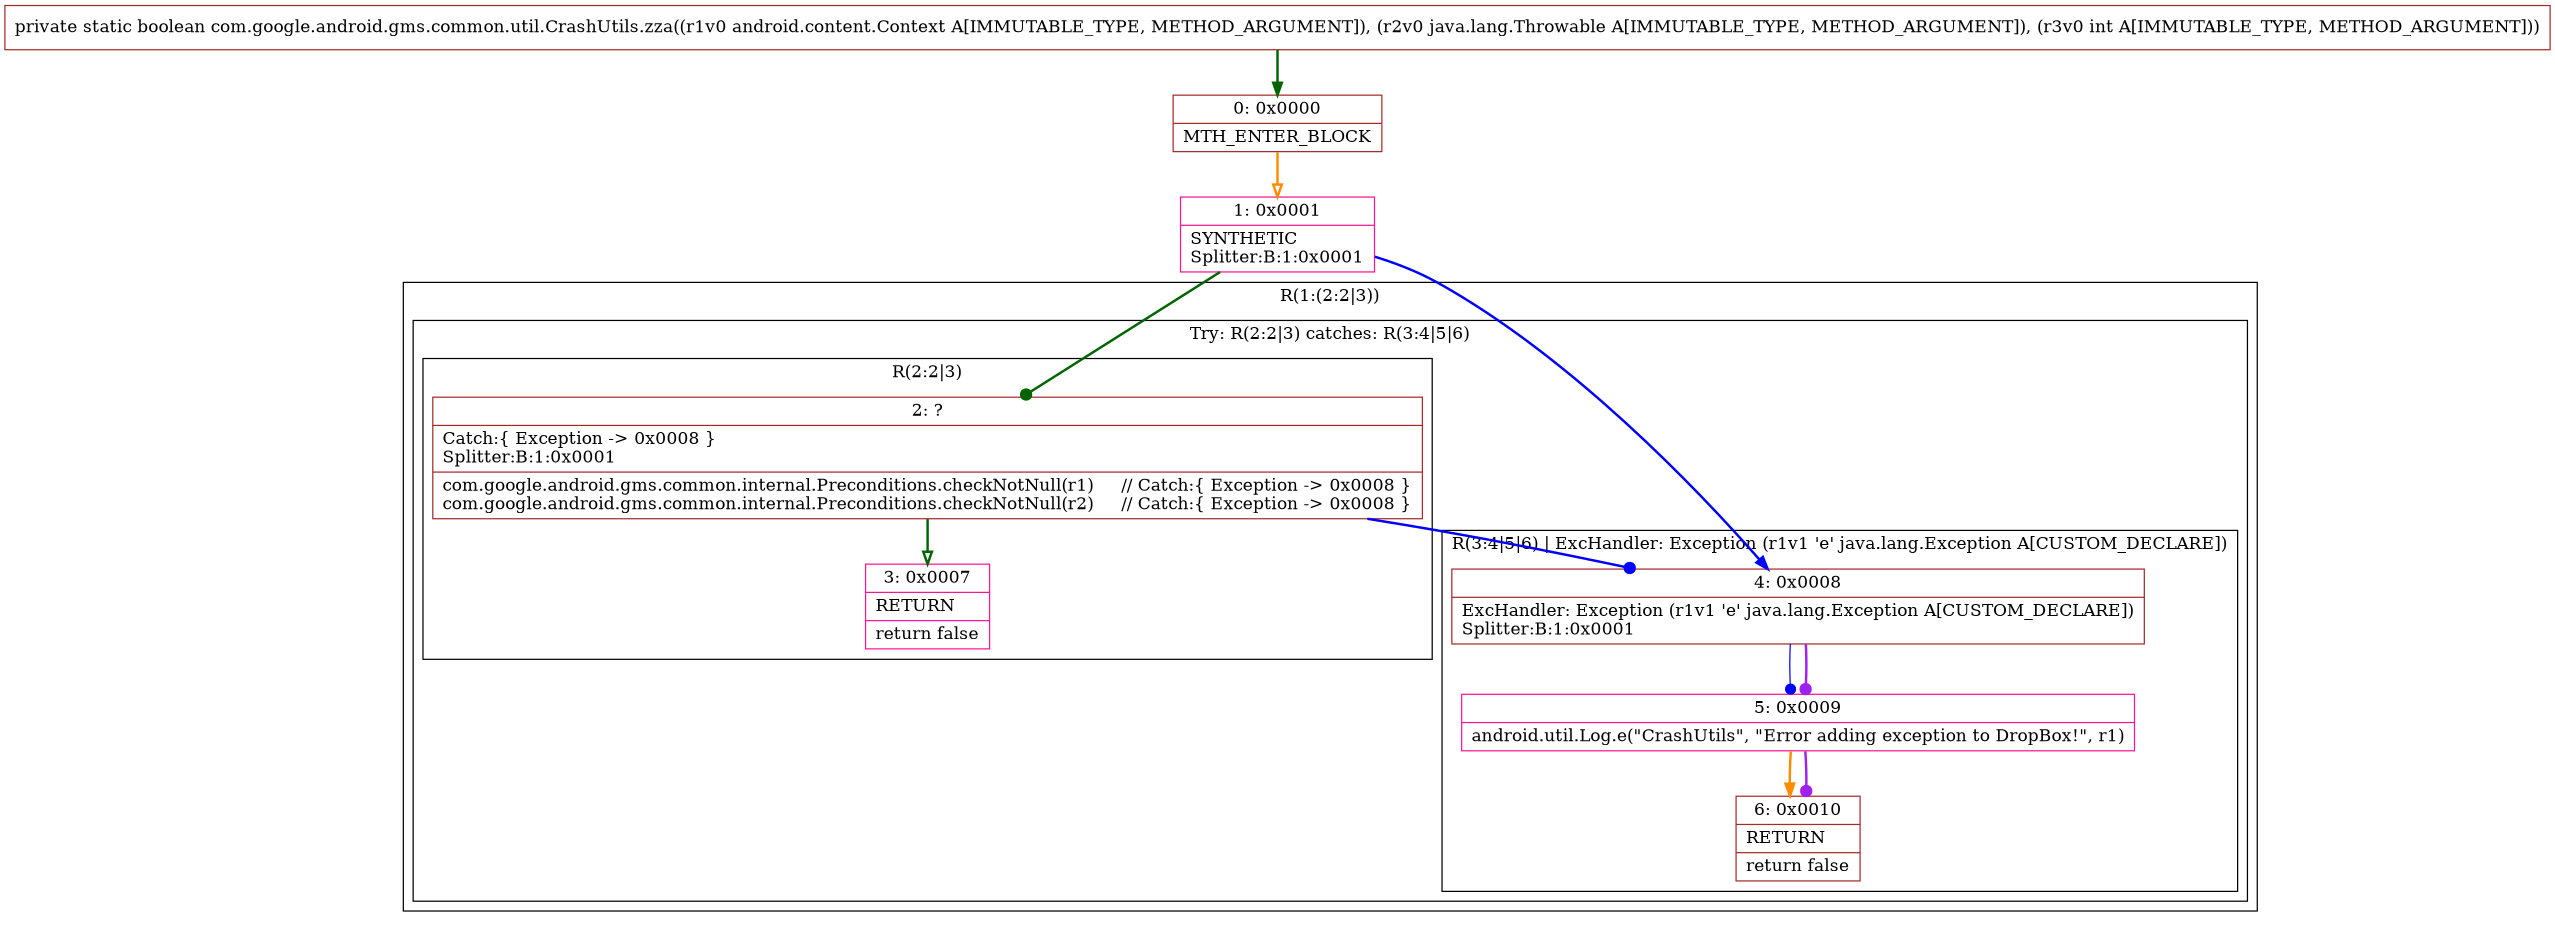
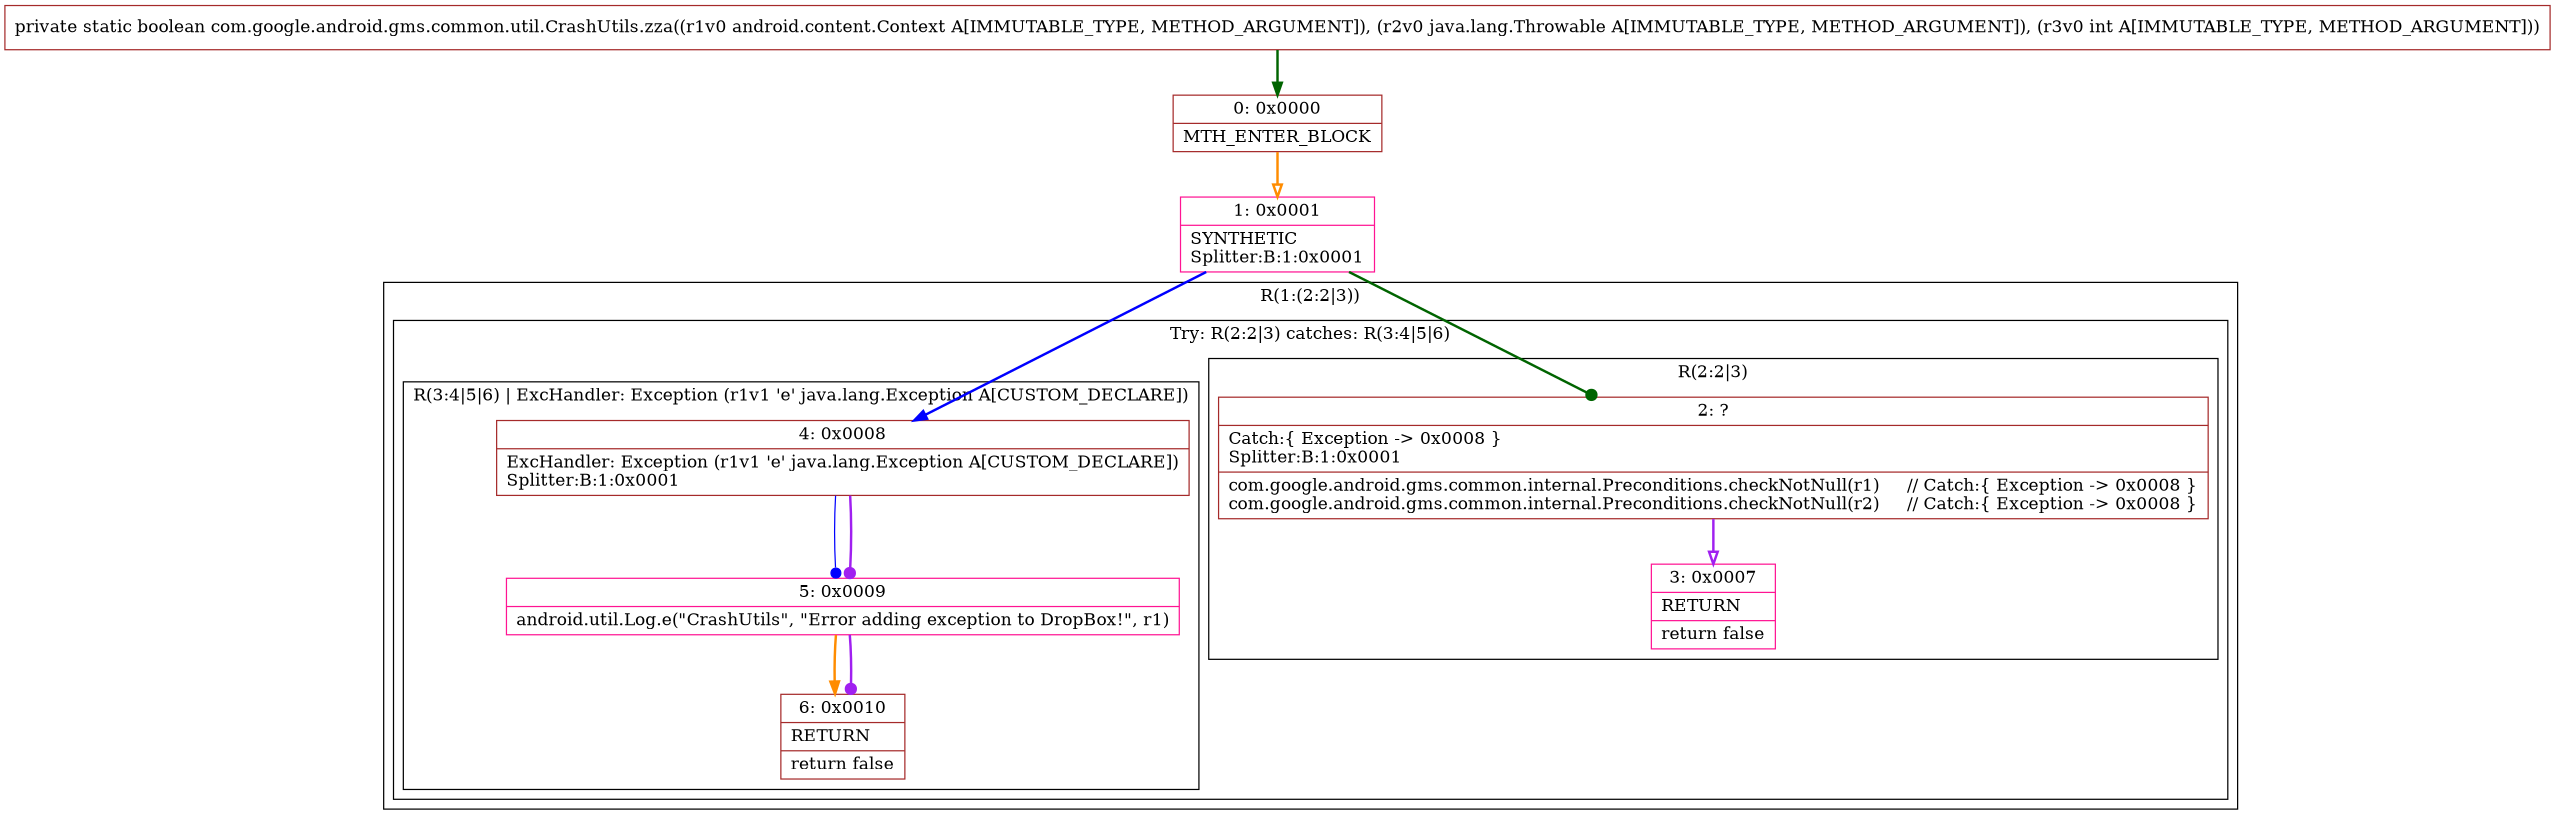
(928, 535) -> (1713, 535)
(1496, 541) -> none
